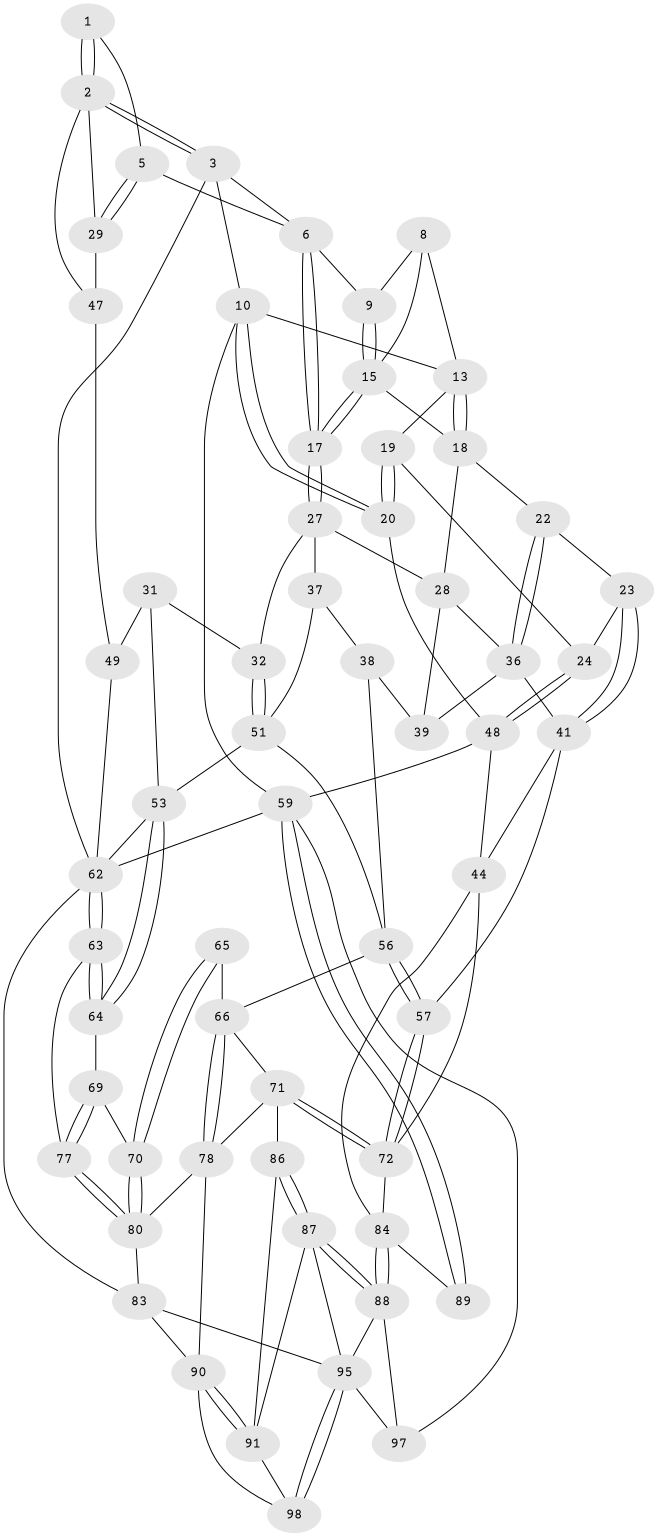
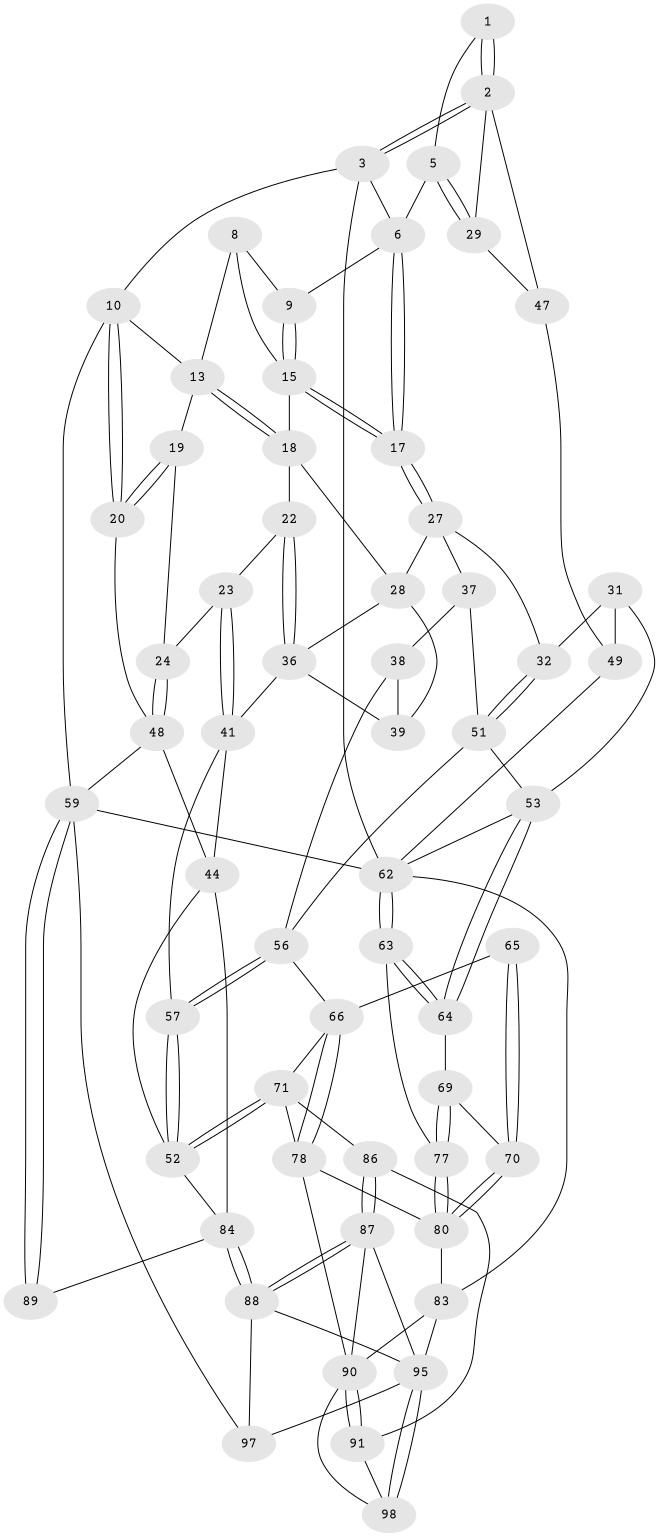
(386, 1159) -> (173, 1159)
(281, 1337) -> (358, 1301)
